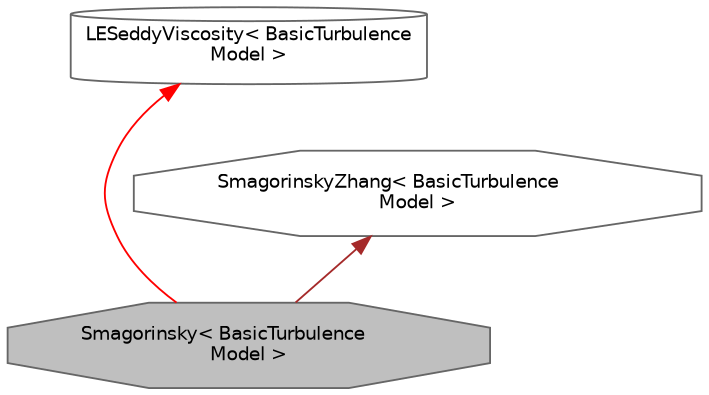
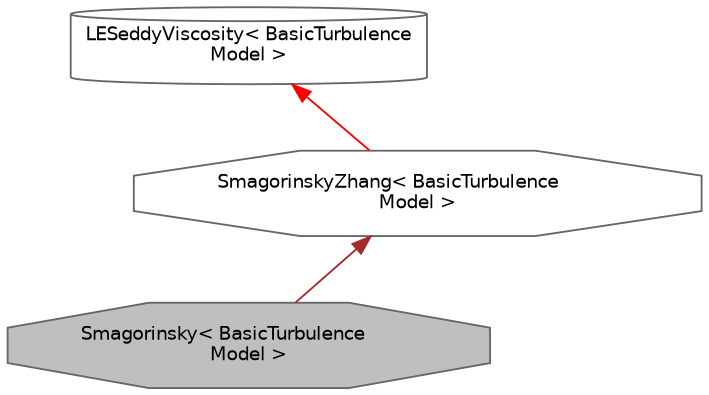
(106, 202) -> (338, 124)
